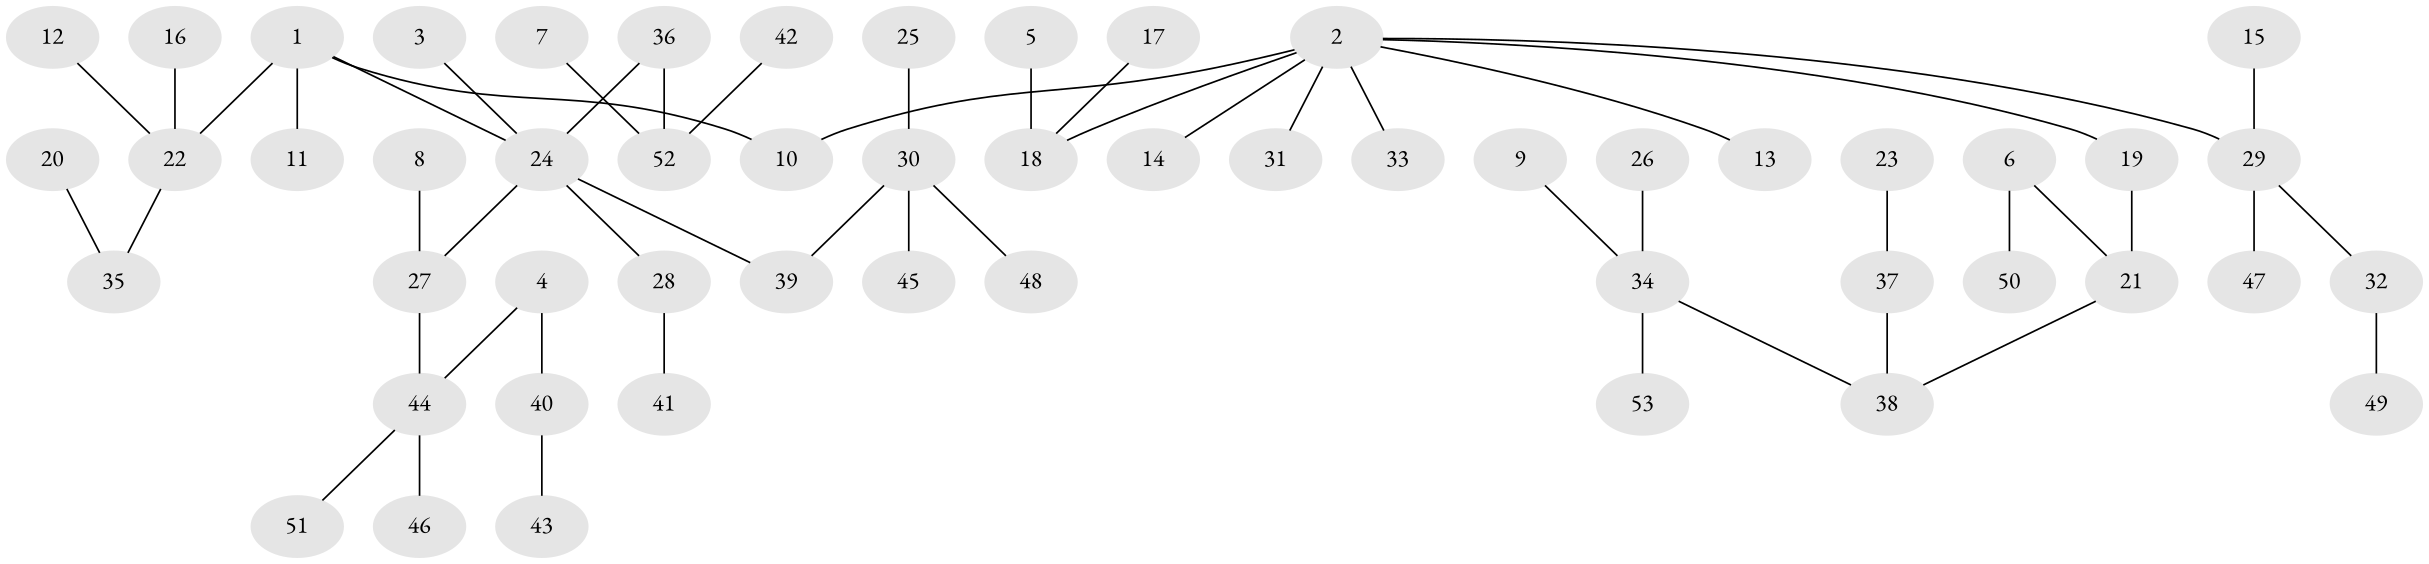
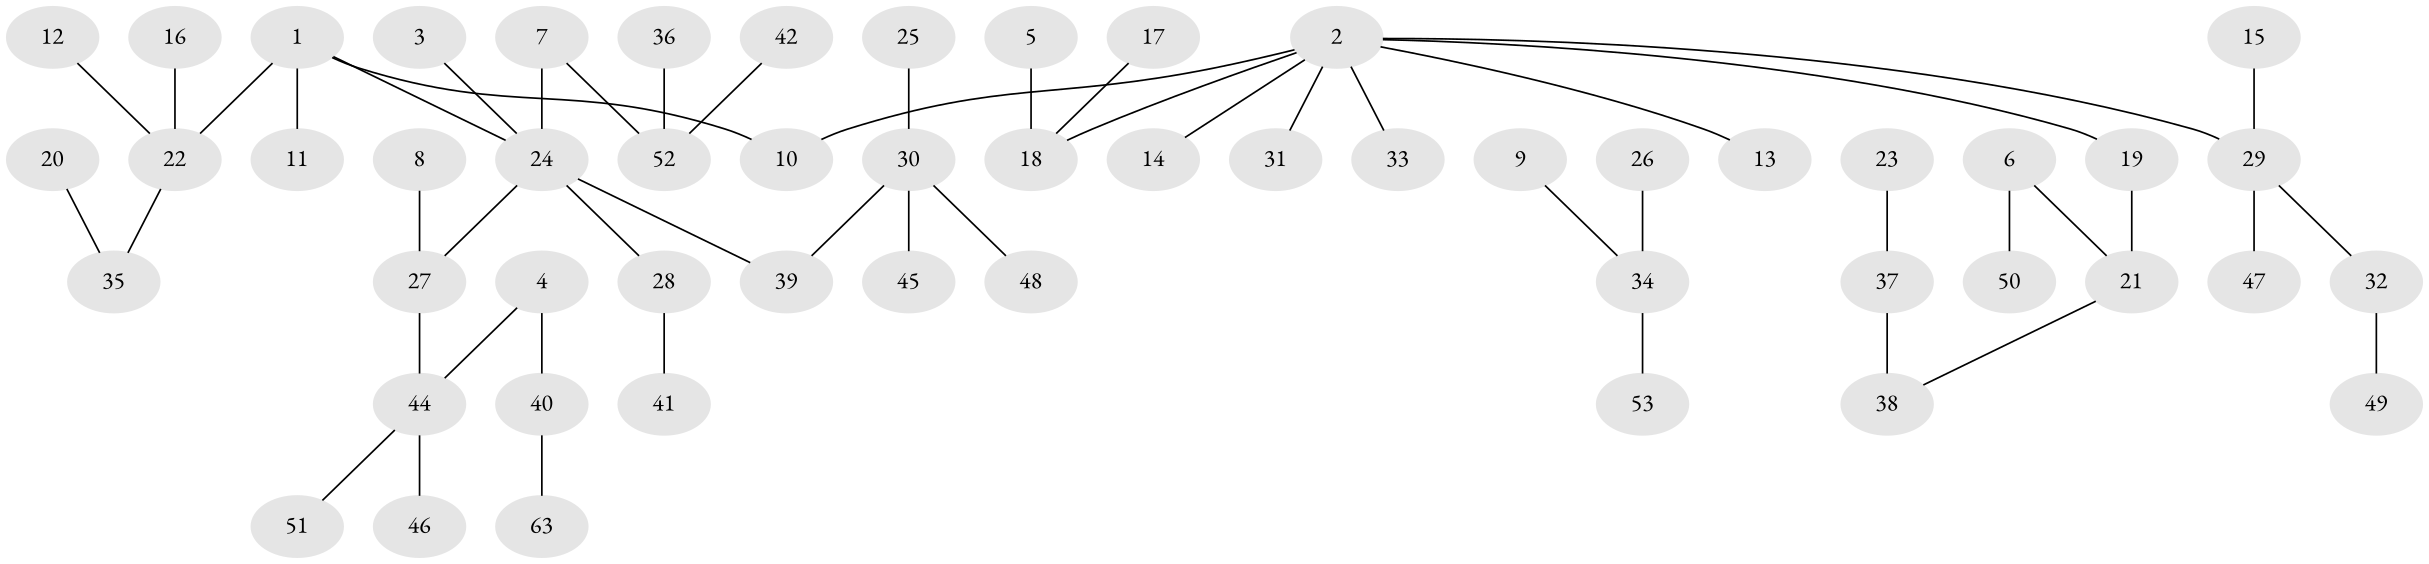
(610, 91) -> (542, 88)
(1765, 343) -> none
(542, 527) -> (542, 527)
